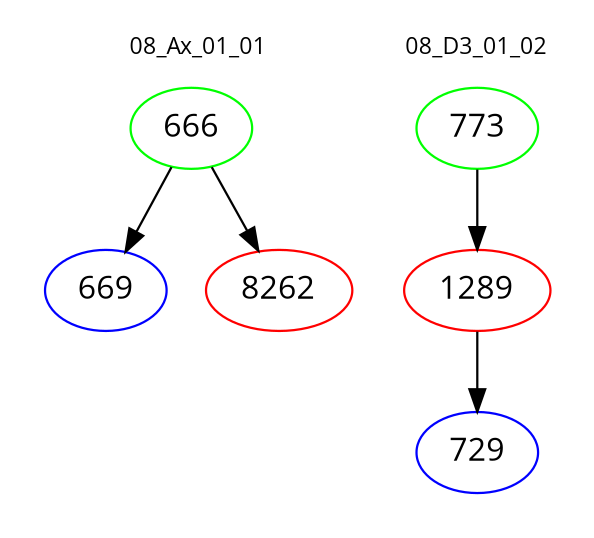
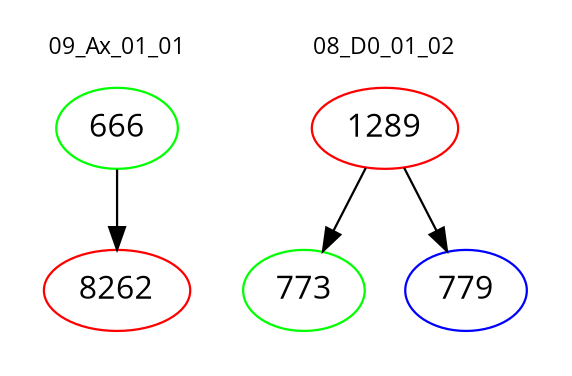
(198, 48) -> (117, 48)
(477, 48) -> (385, 48)
(477, 198) -> (350, 199)
(106, 290) -> none
(477, 453) -> (466, 290)
